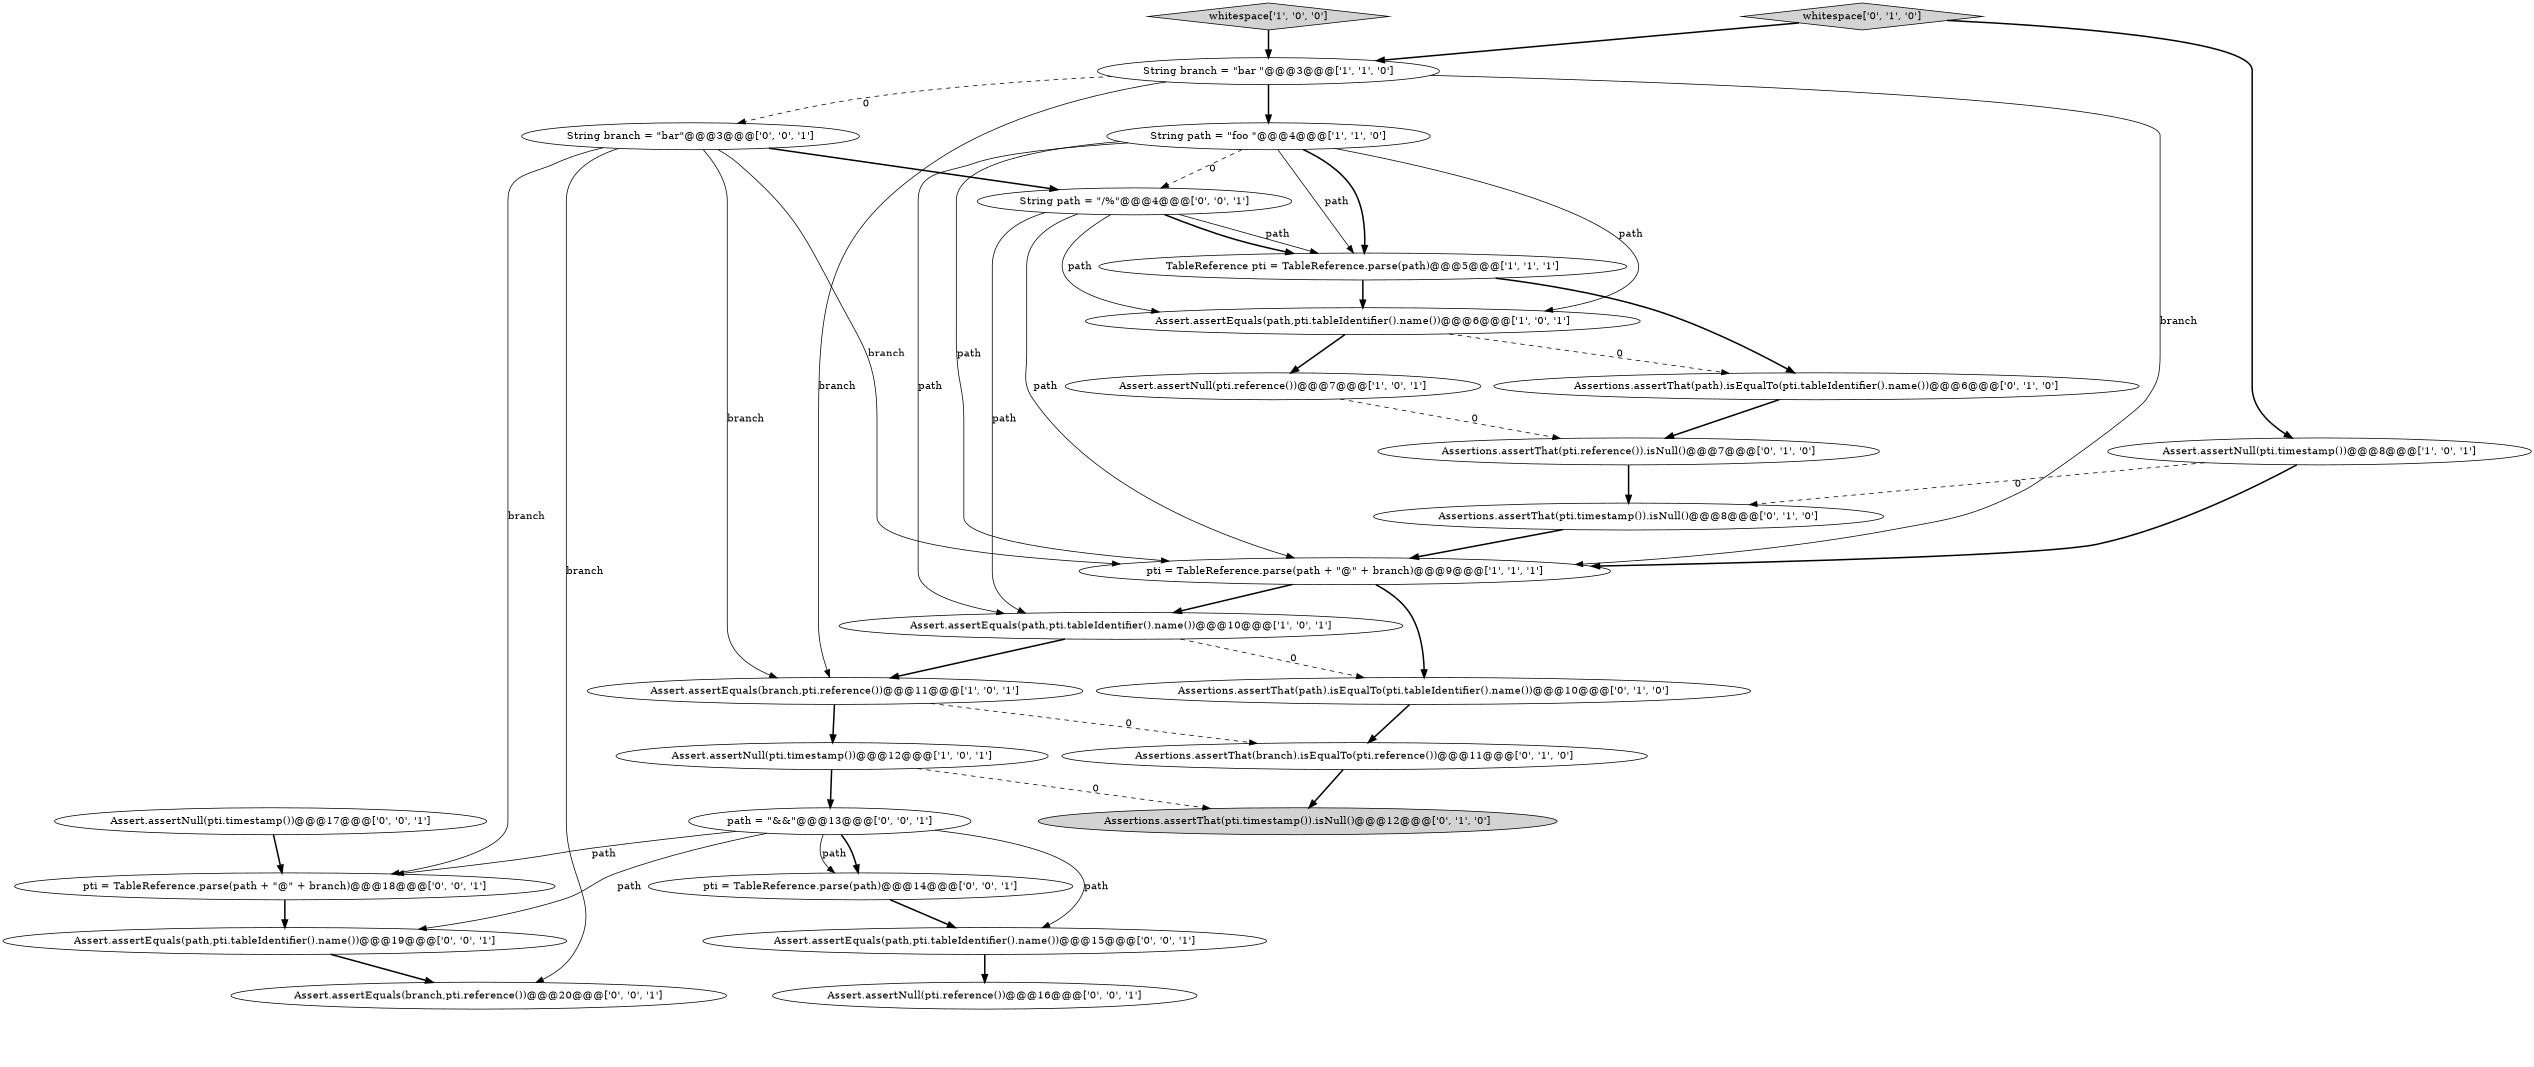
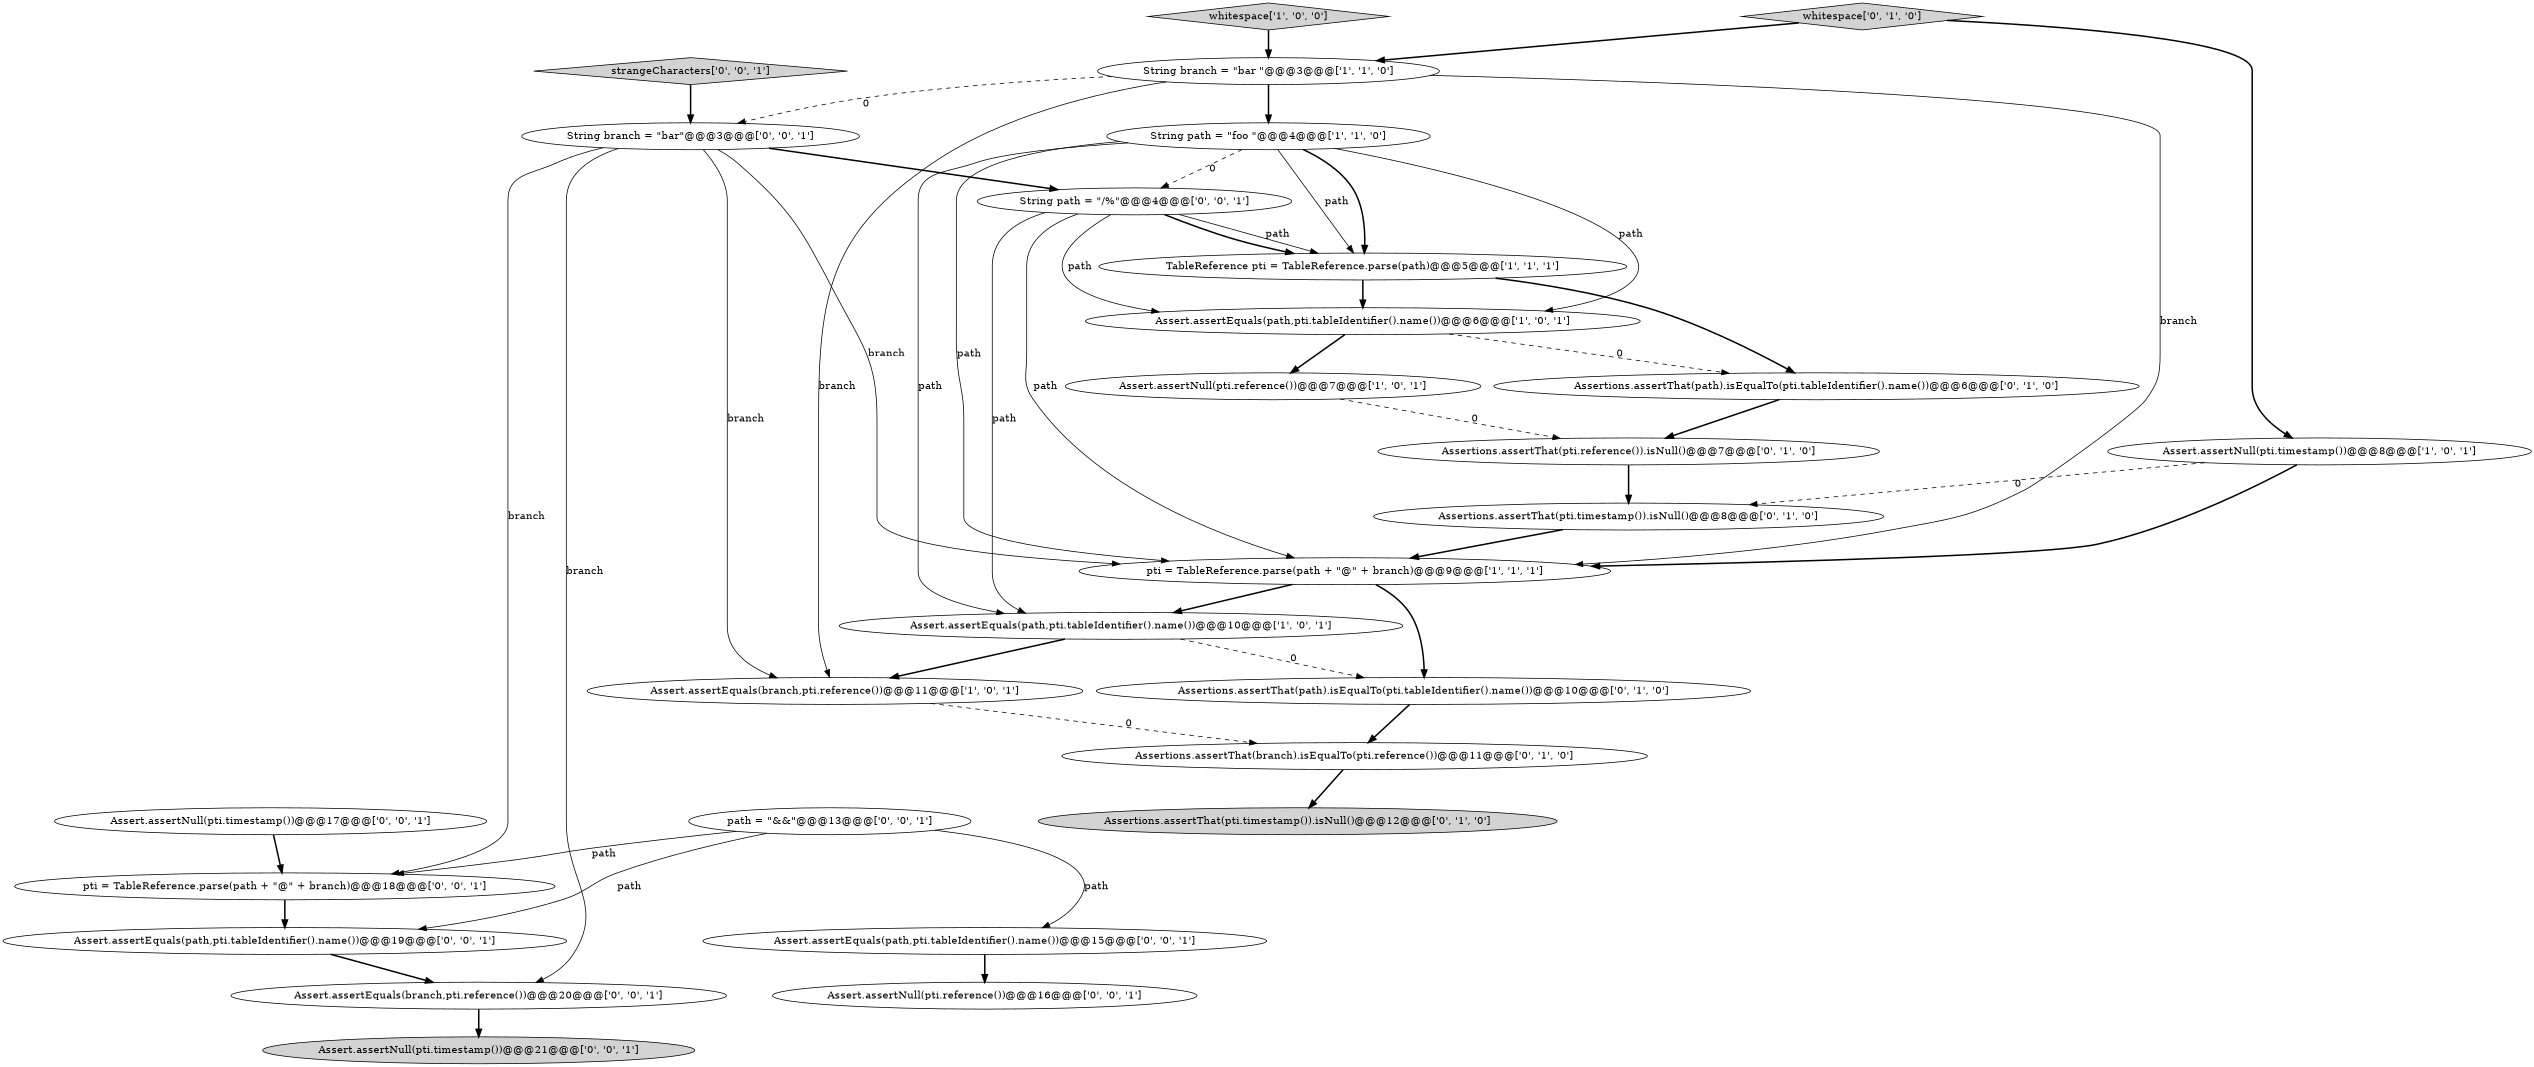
none -> (691, 71)
(832, 756) -> none
(861, 886) -> none
none -> (479, 1050)
